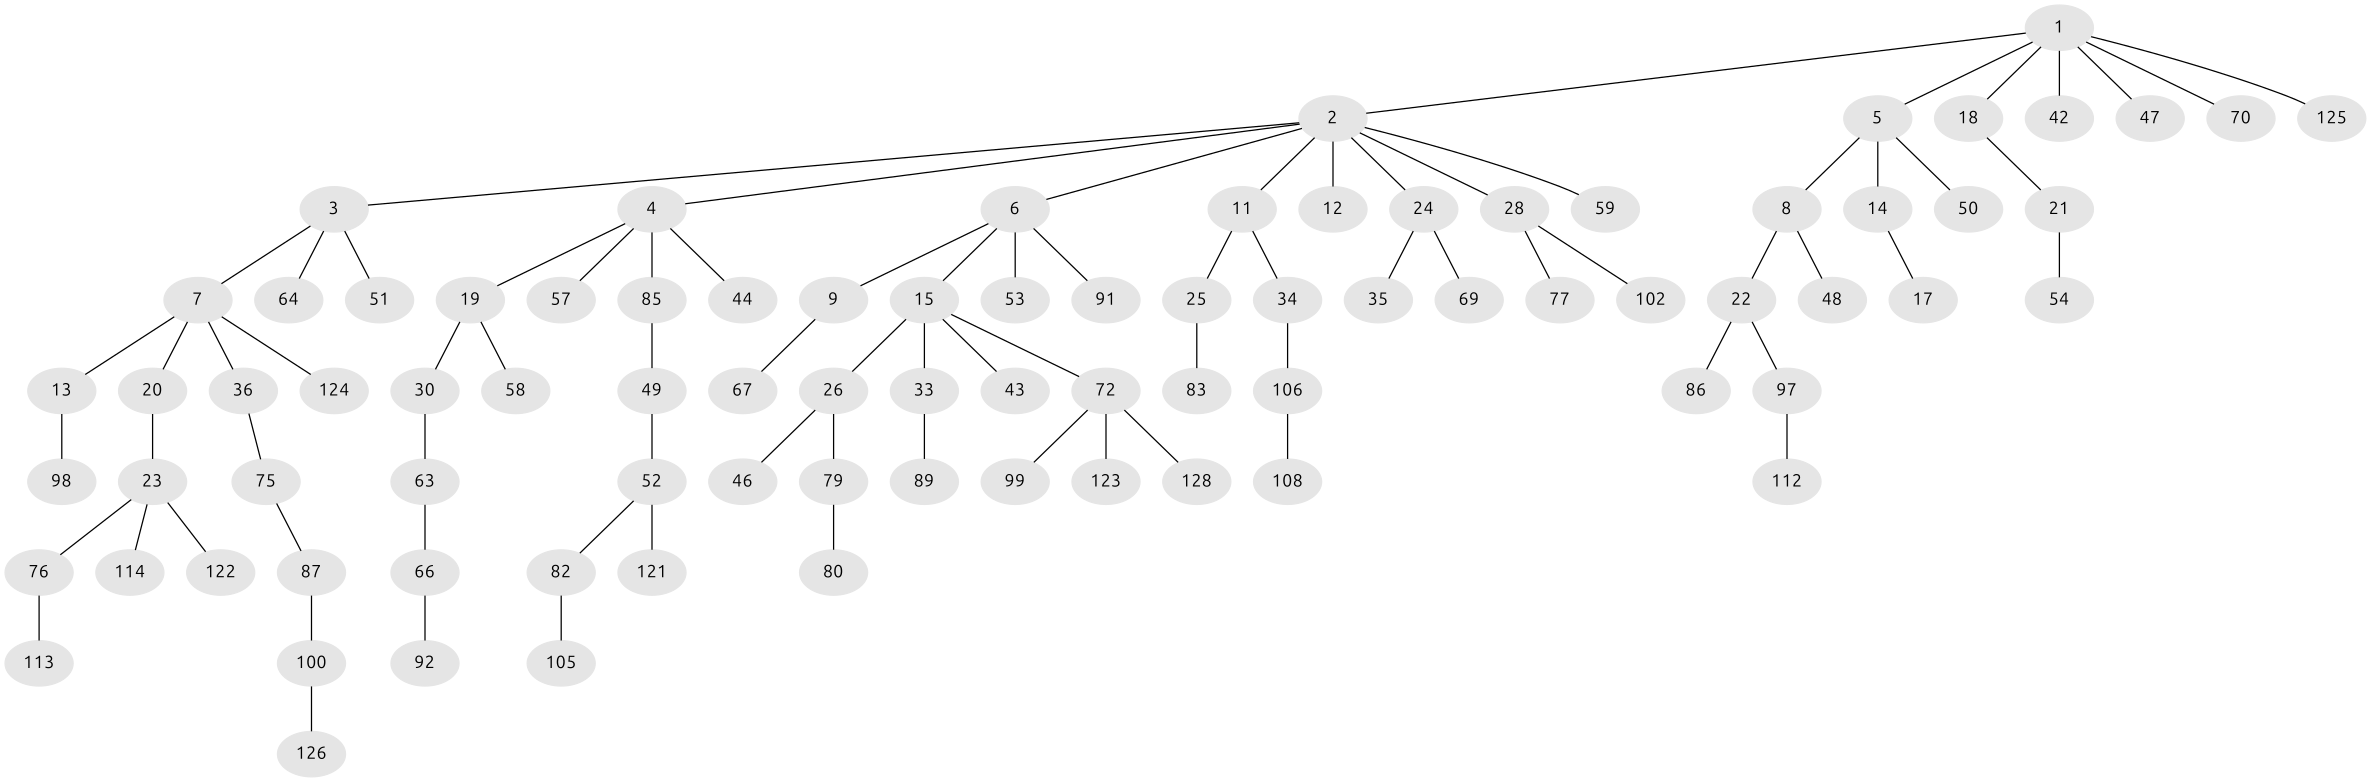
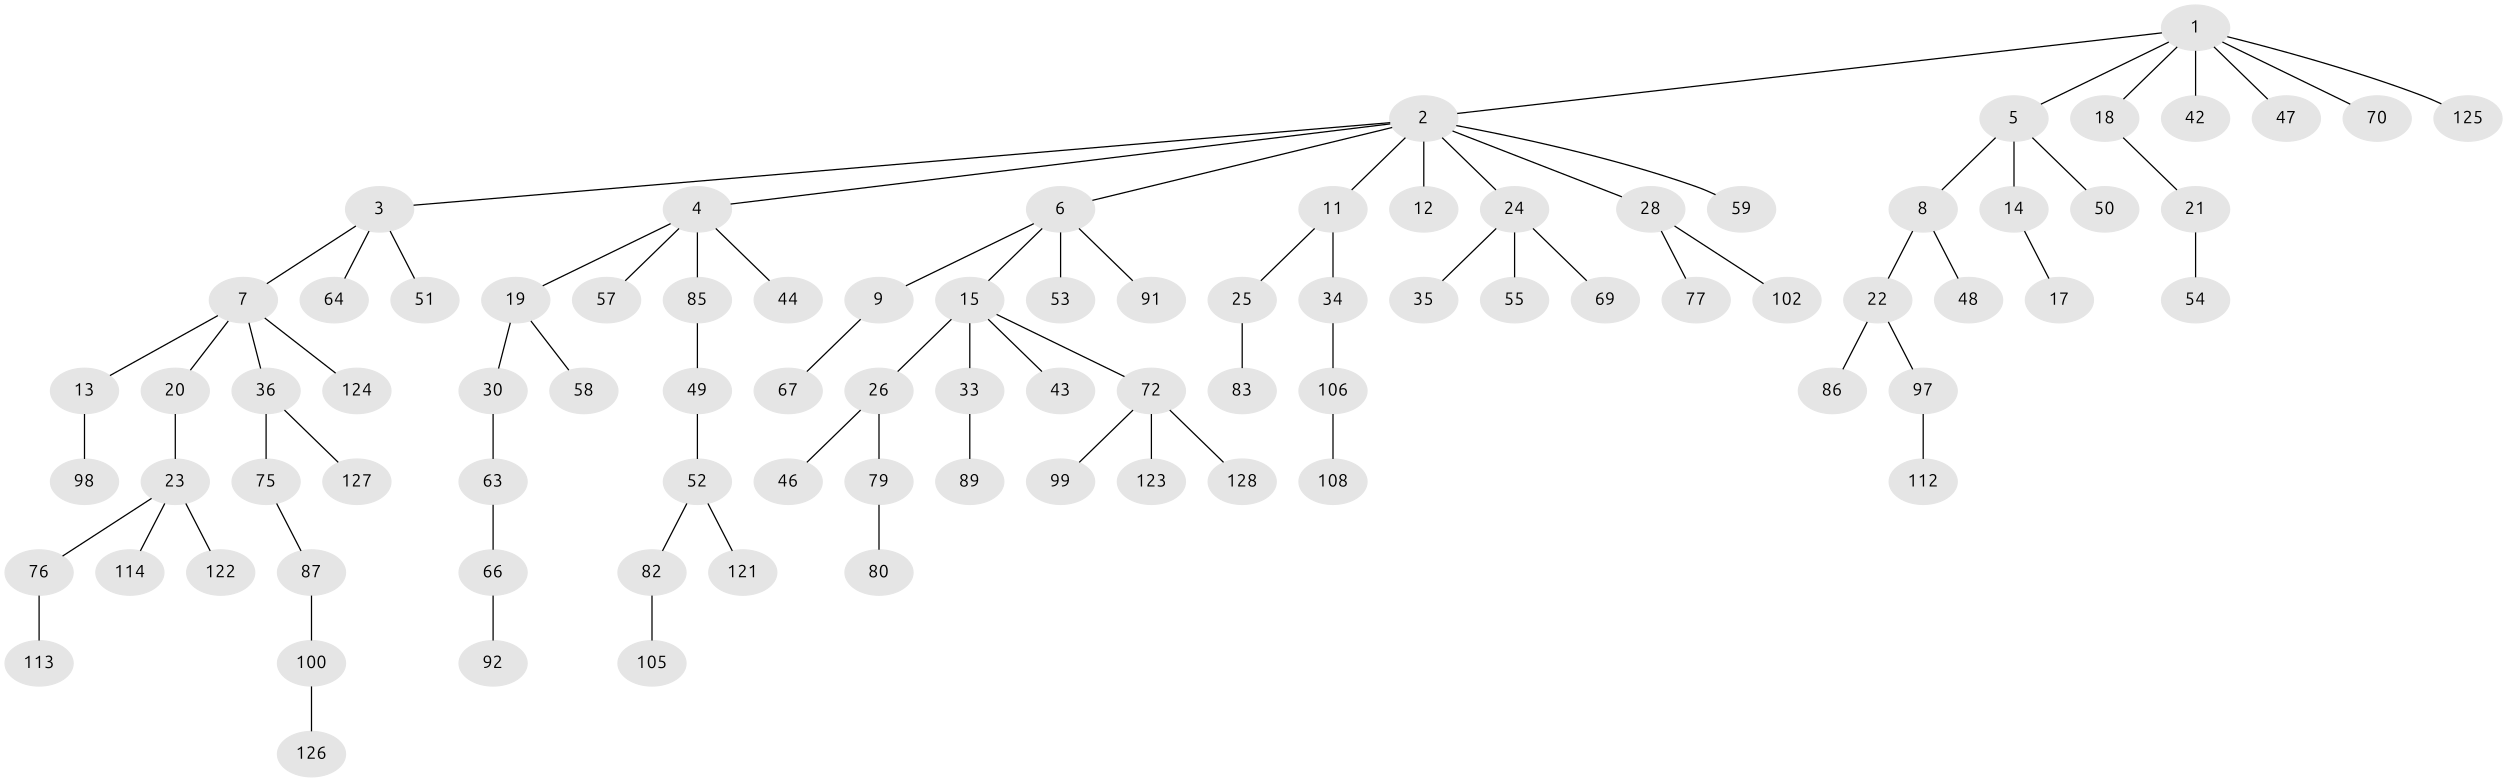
none -> (1515, 300)
none -> (357, 482)
